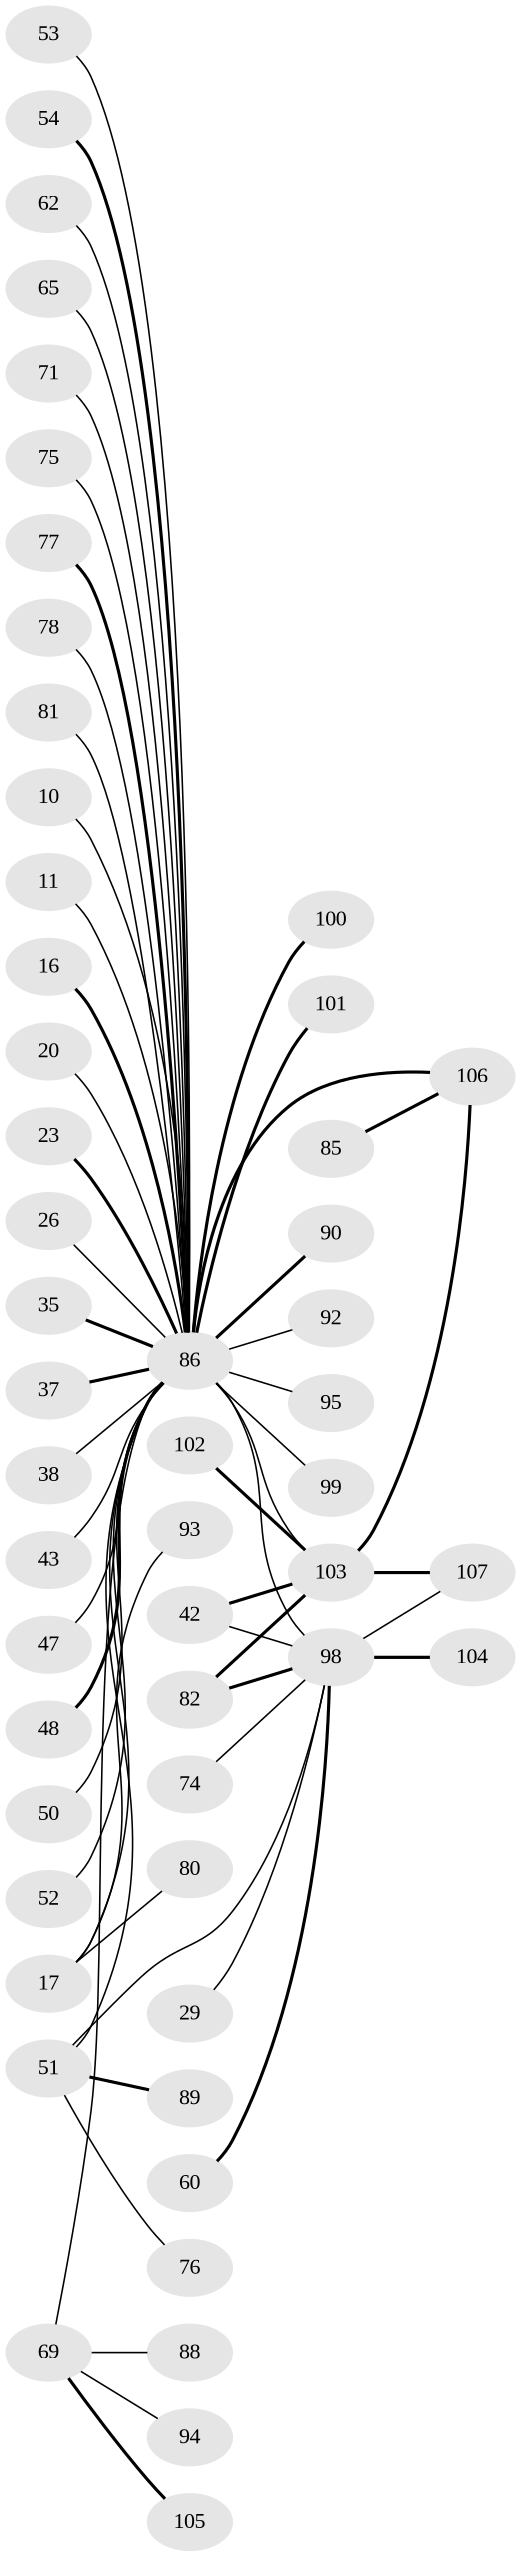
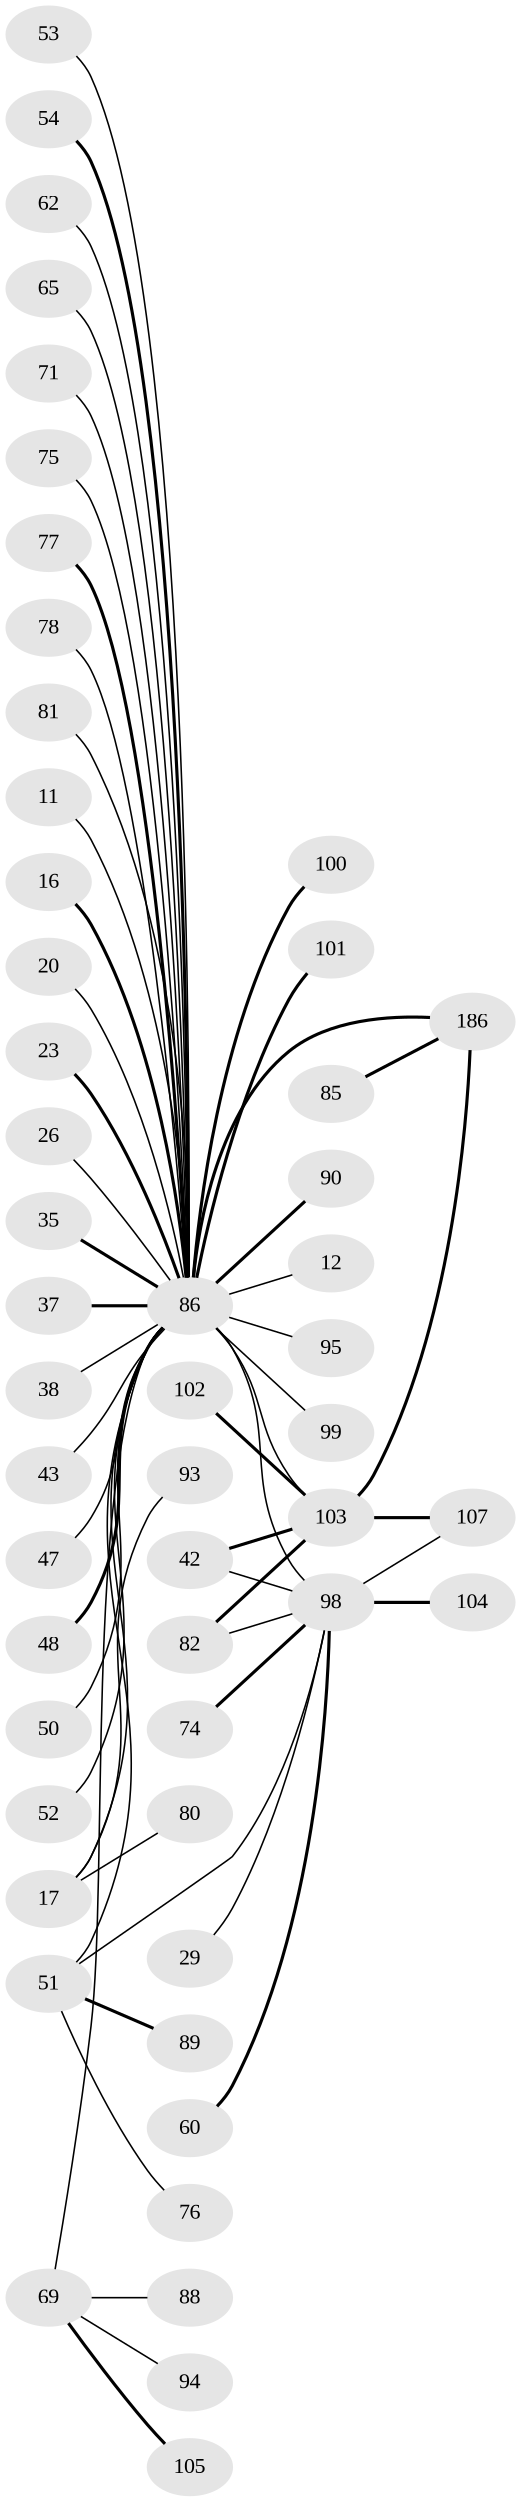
(49, 797) -> none
(472, 1077) -> (472, 1022)
(331, 1318) -> (331, 1263)
(261, 1678) -> (261, 1624)
(261, 1721) -> (261, 1666)
